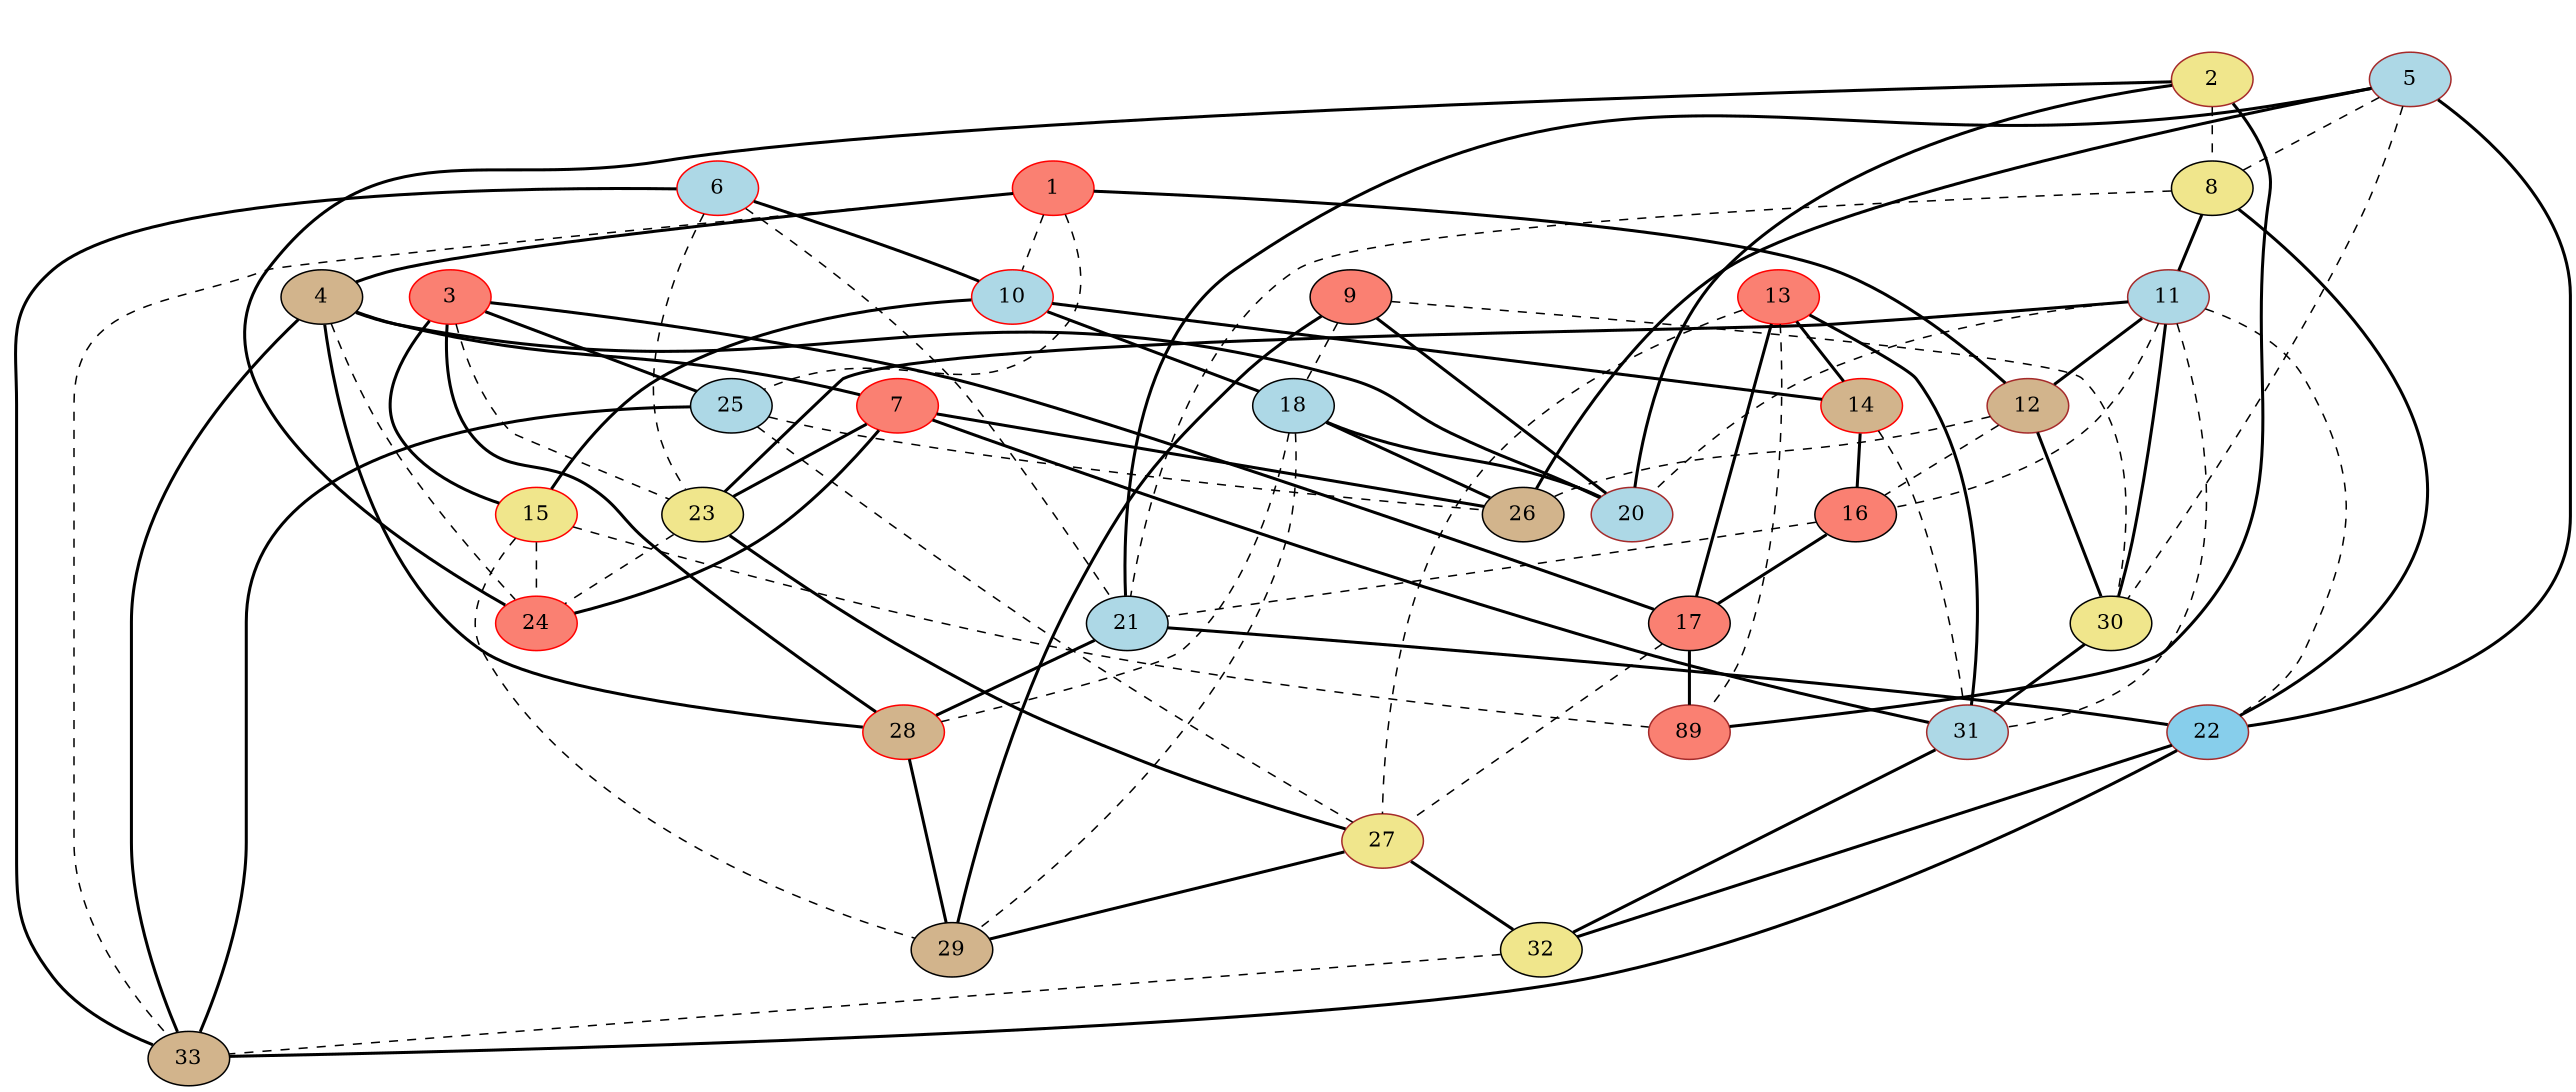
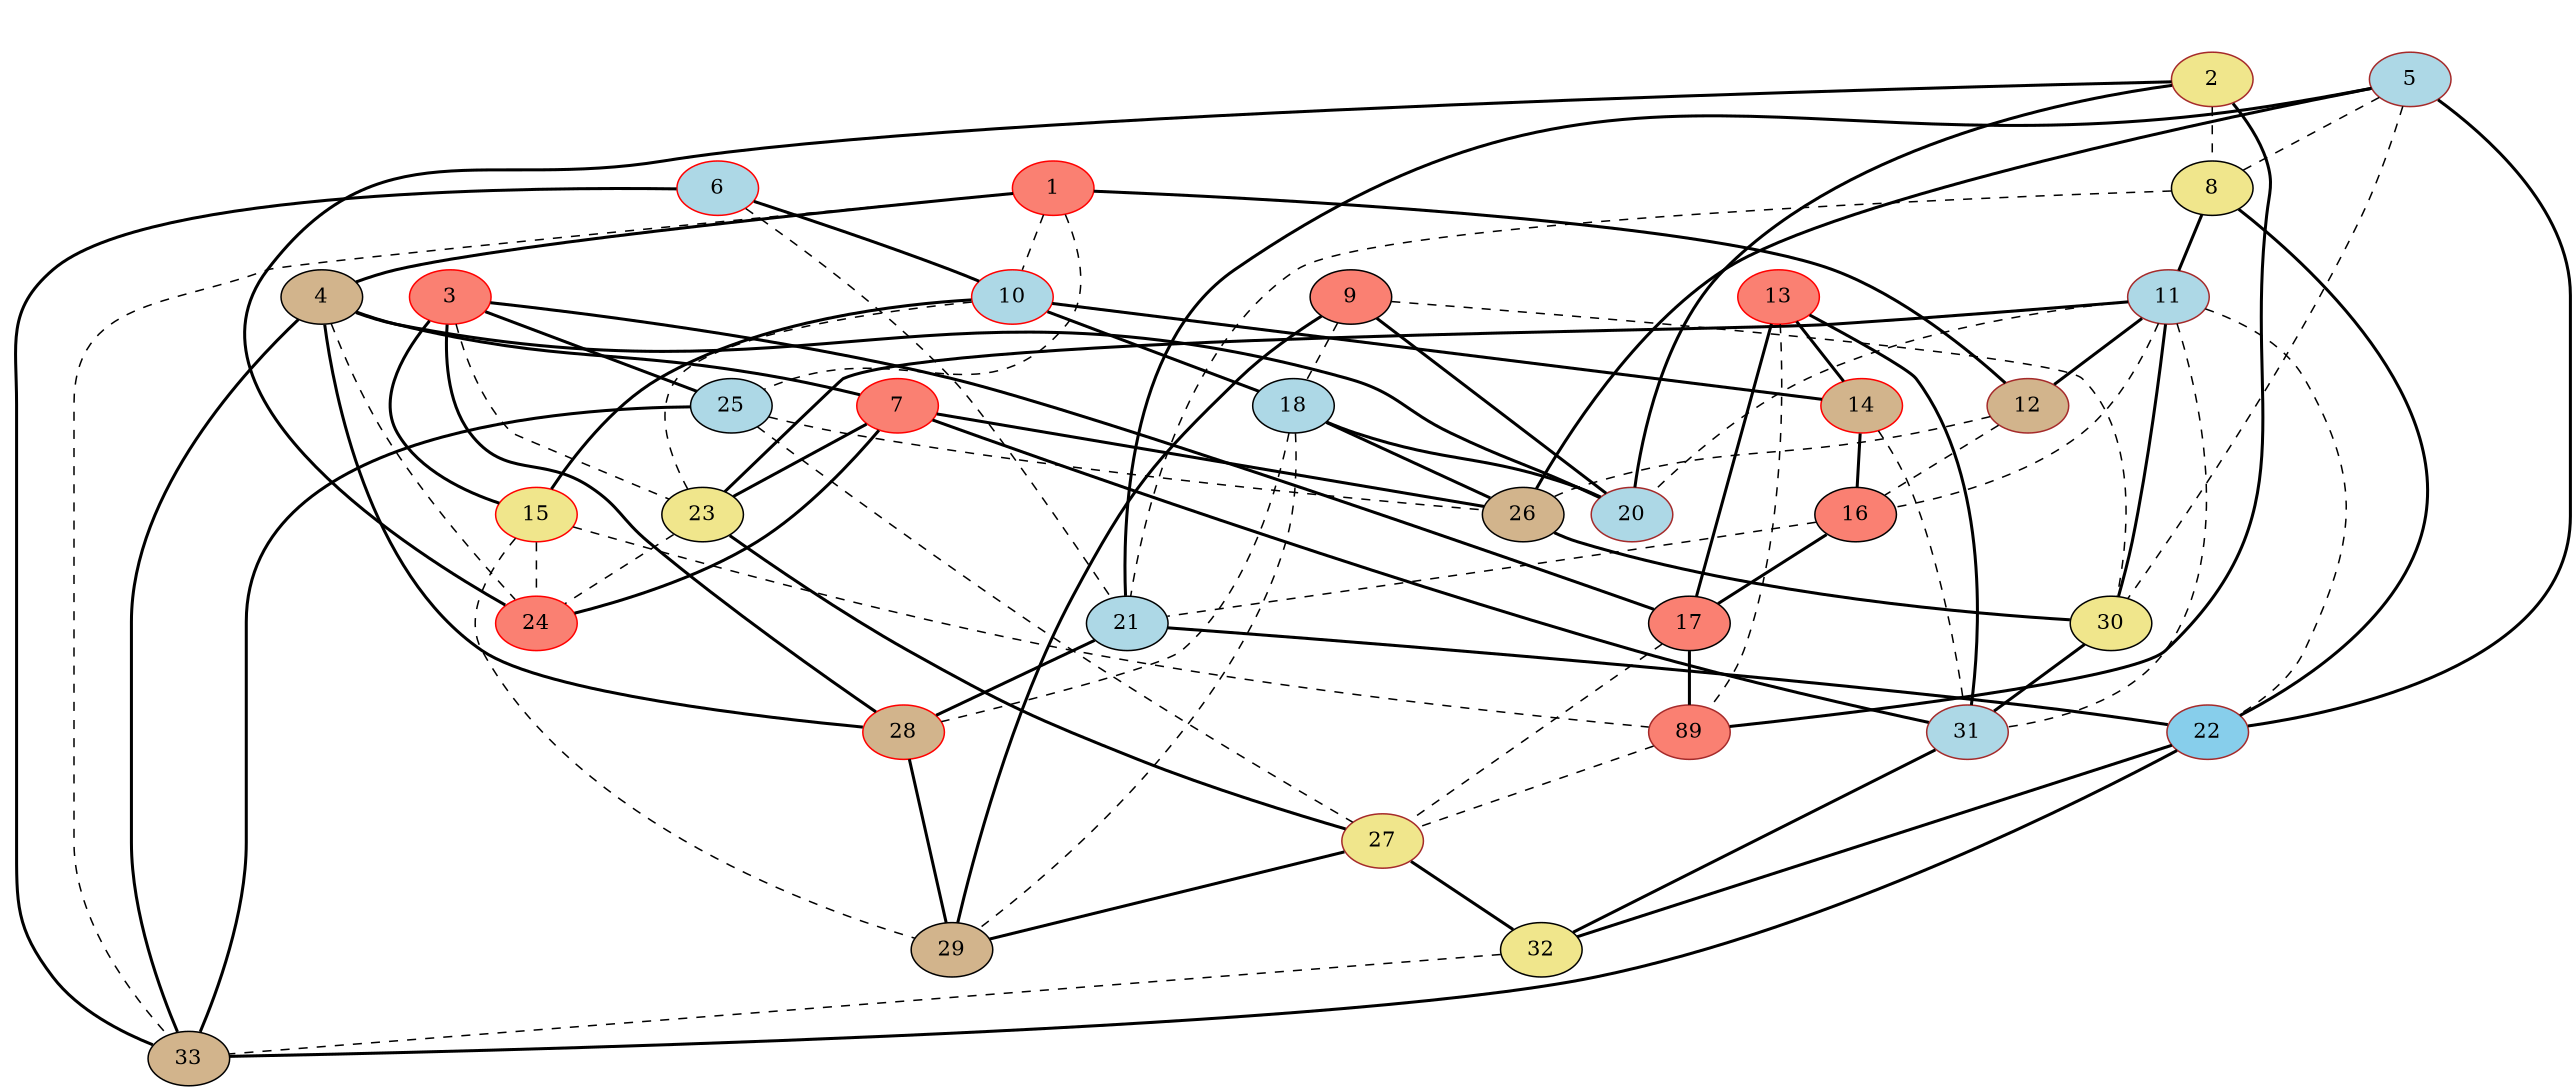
(659, 336) -> (762, 337)
(1476, 479) -> (1536, 787)
(2069, 514) -> (1809, 592)
